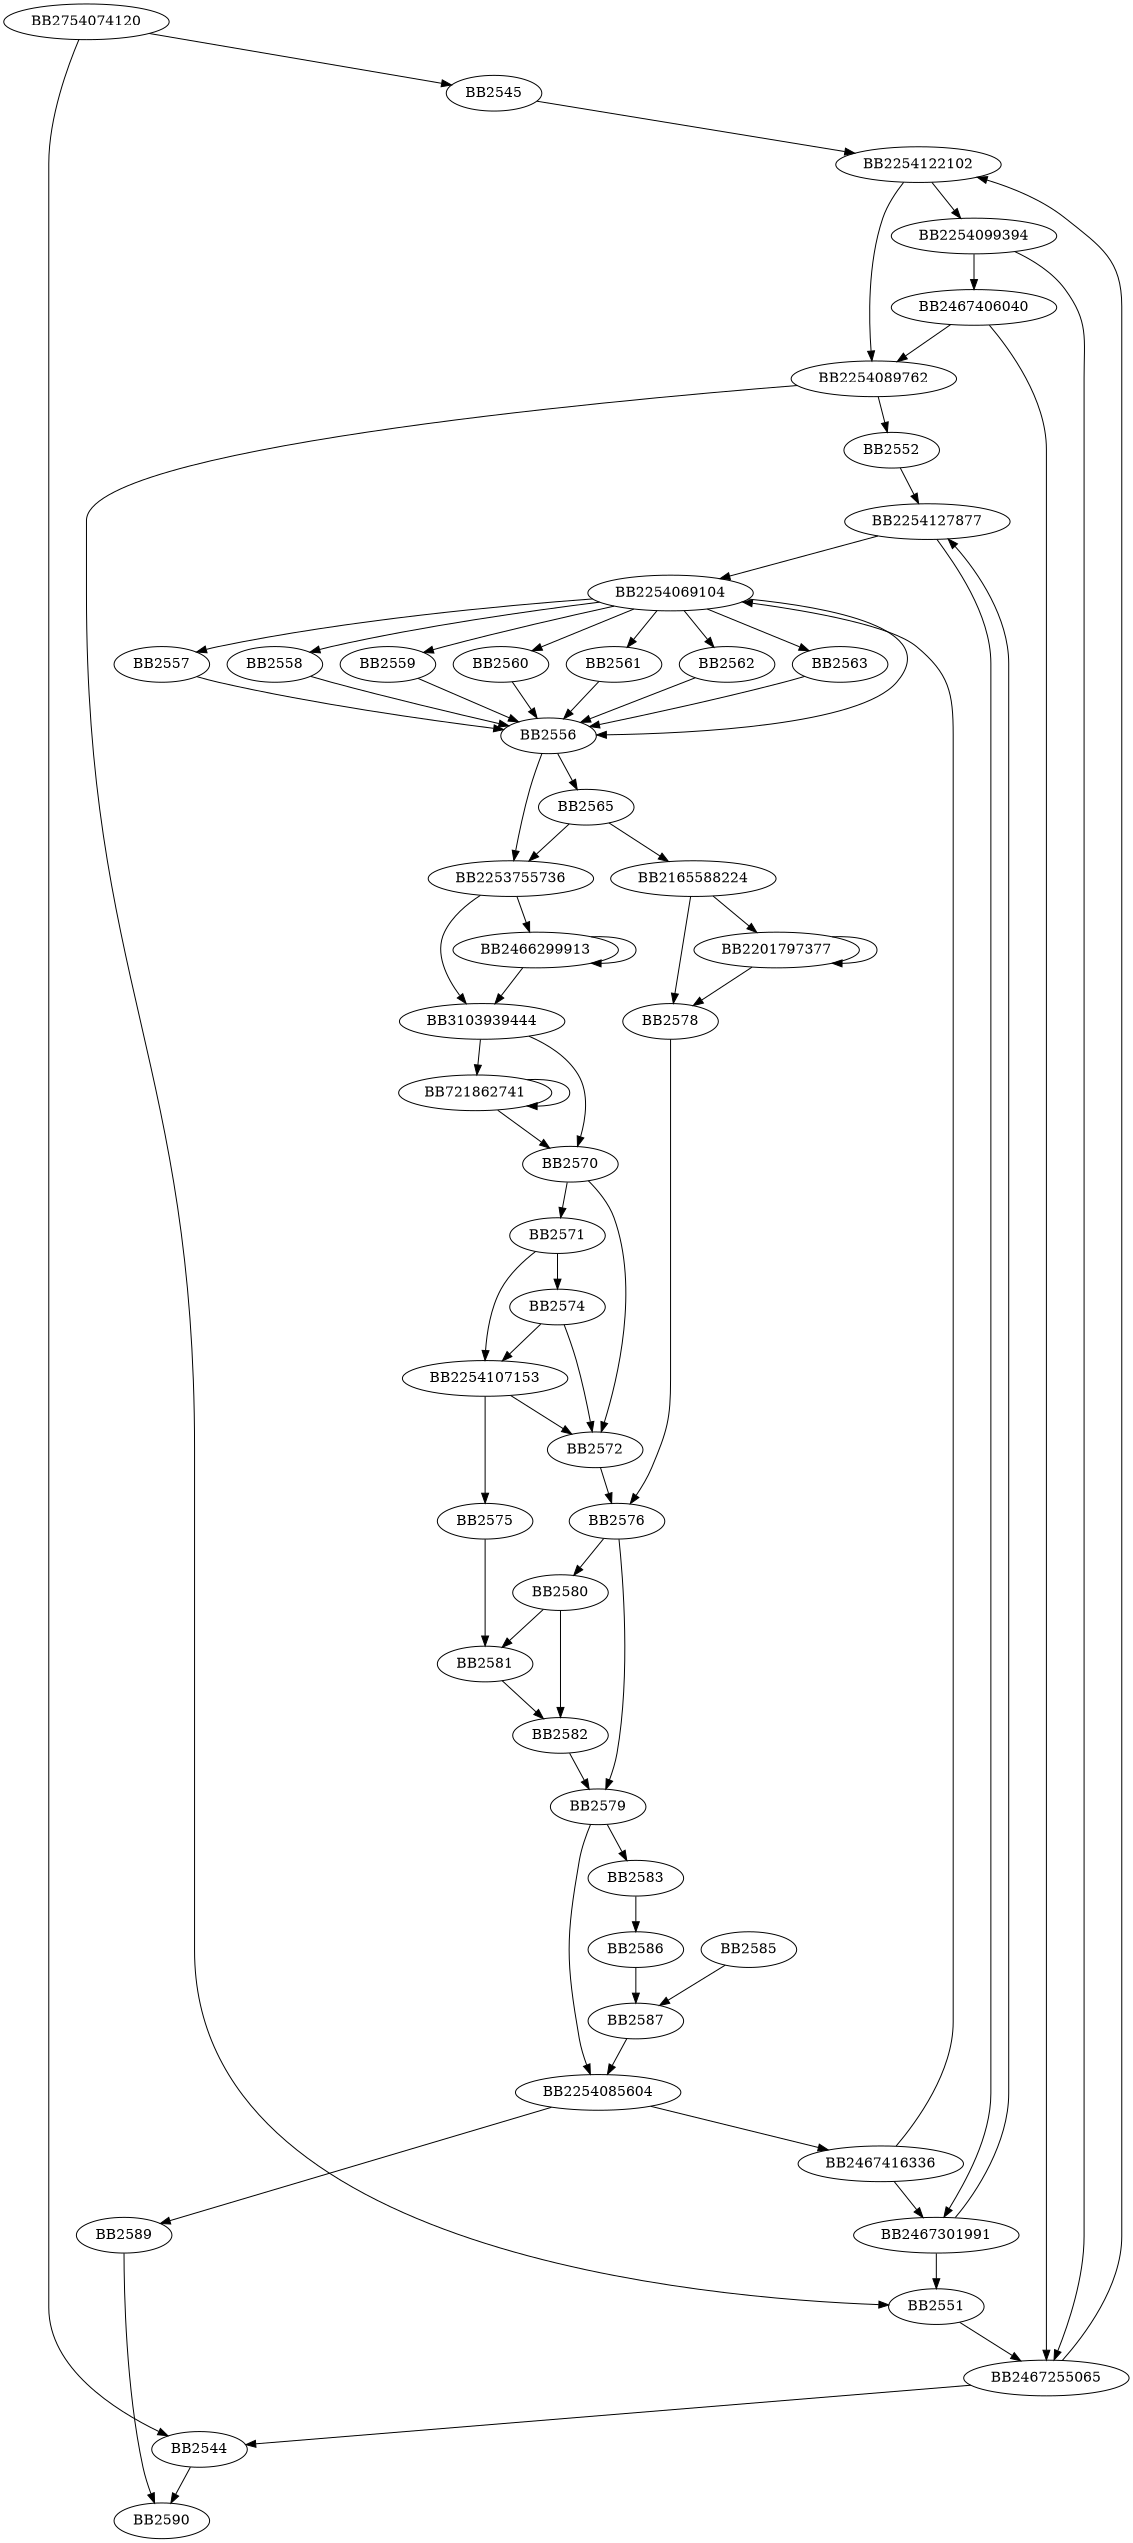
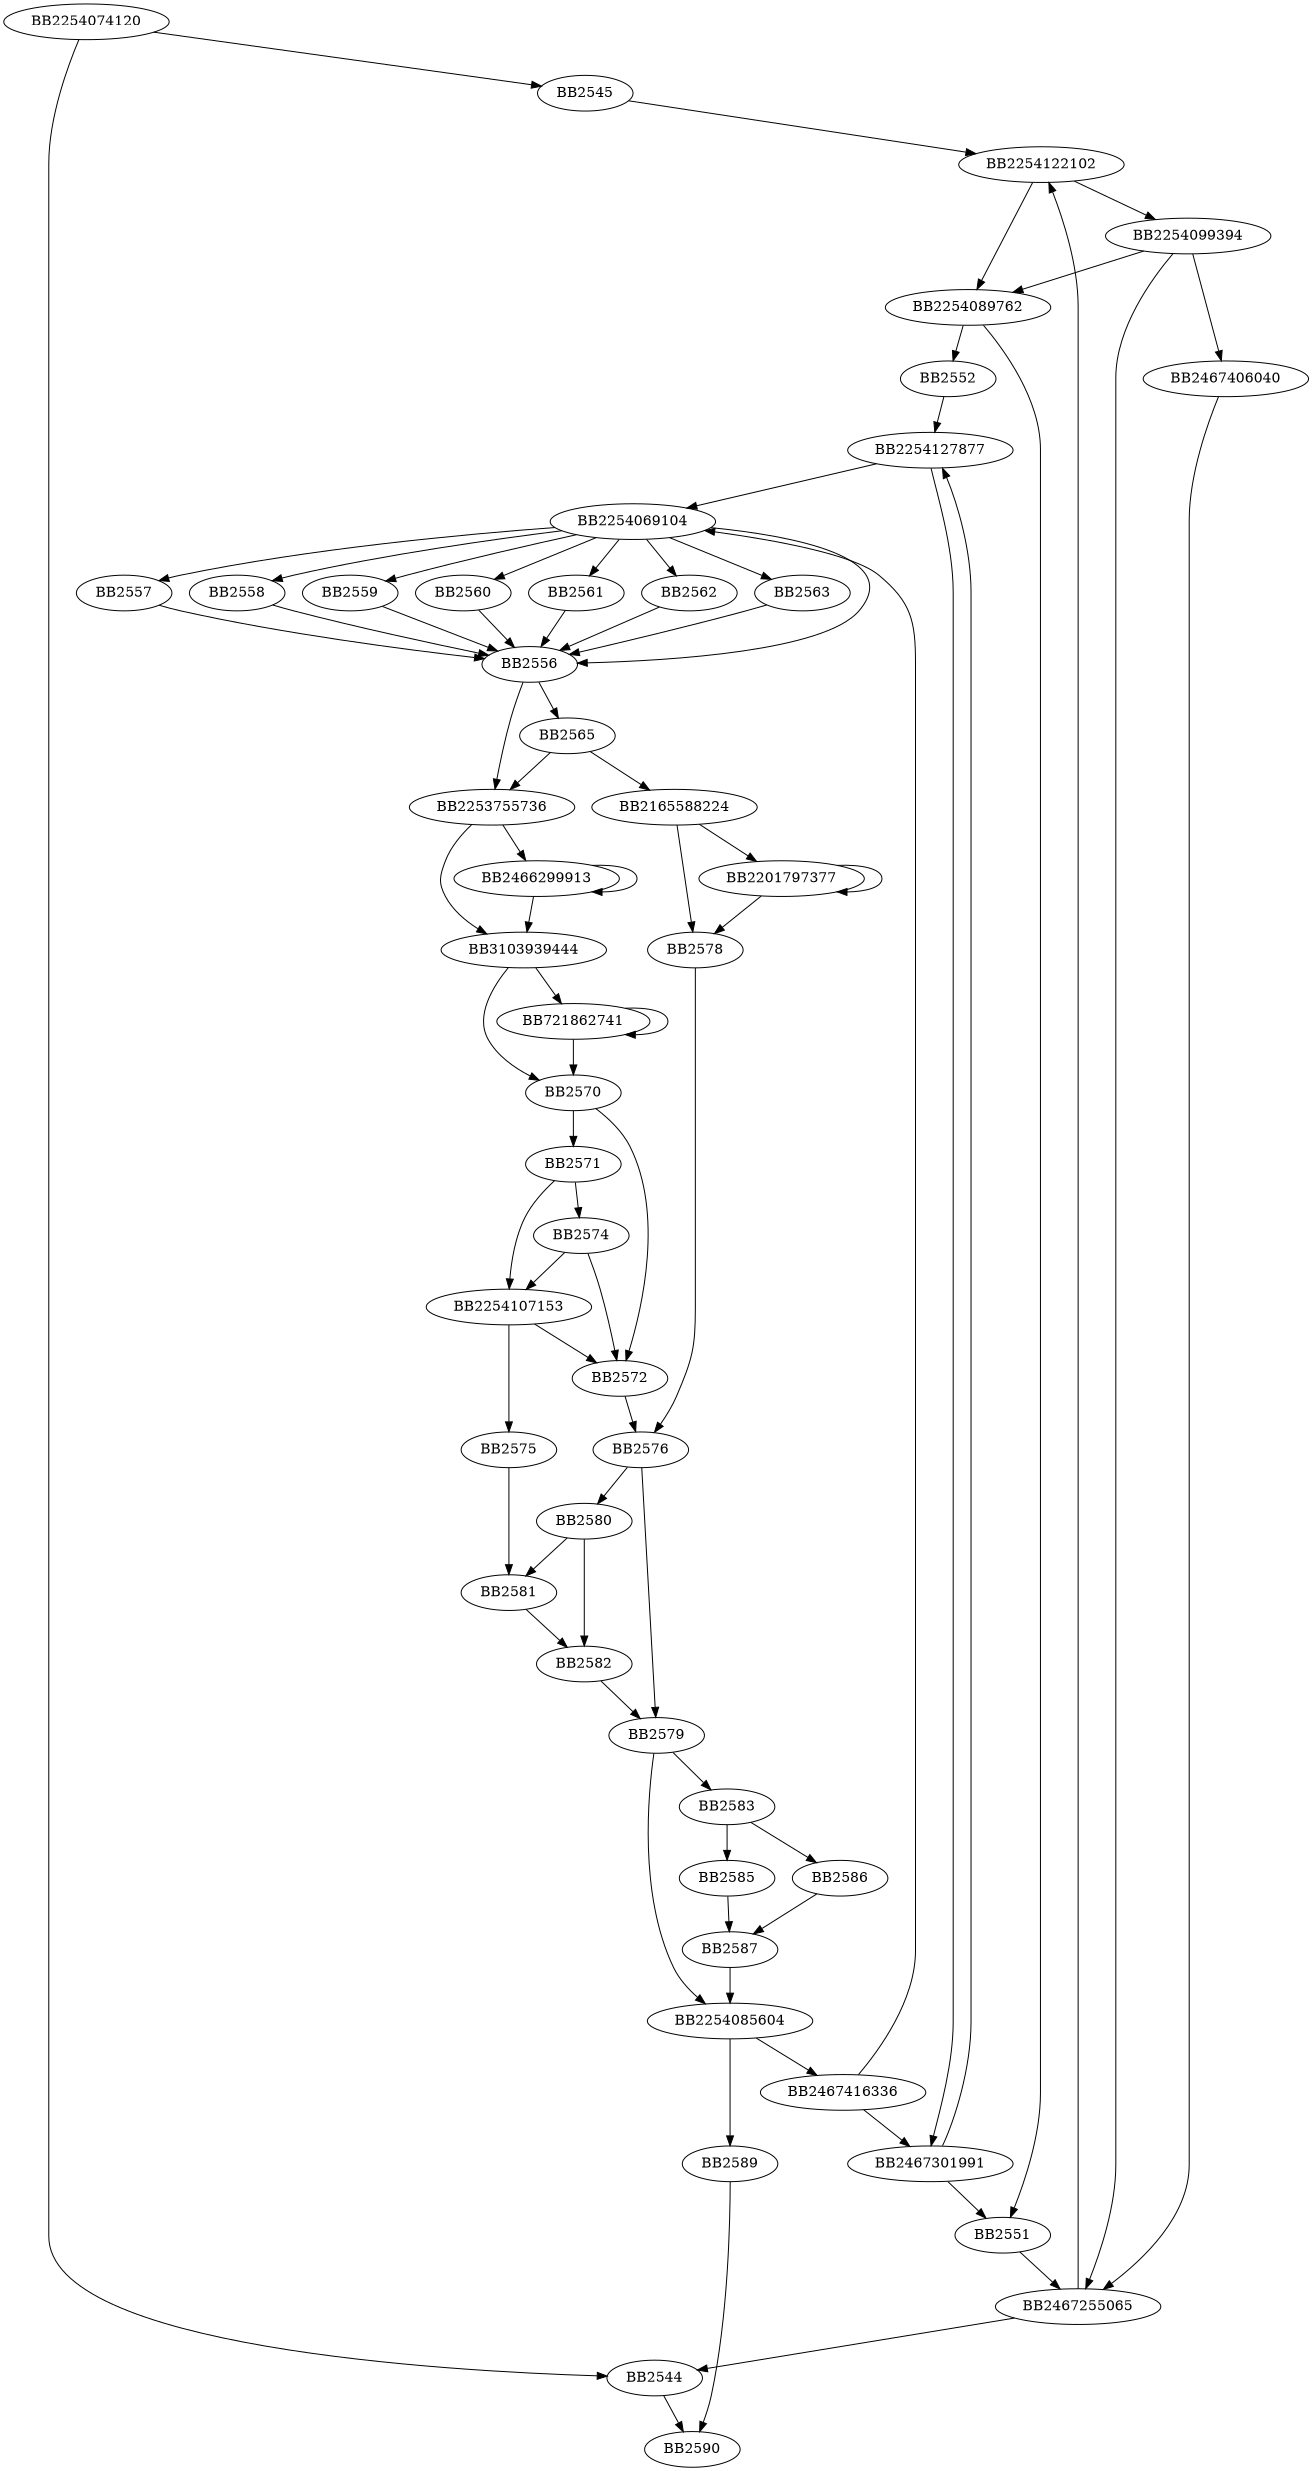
(86, 22) -> (86, 22)
(928, 340) -> (1083, 270)
none -> (727, 1838)
